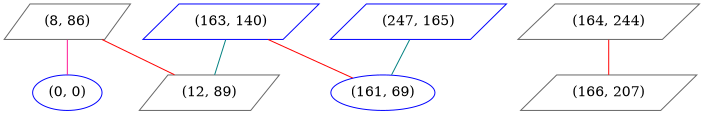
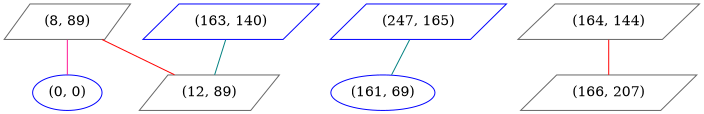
(67, 22) -> (67, 22)
(609, 22) -> (609, 22)
(310, 59) -> none
